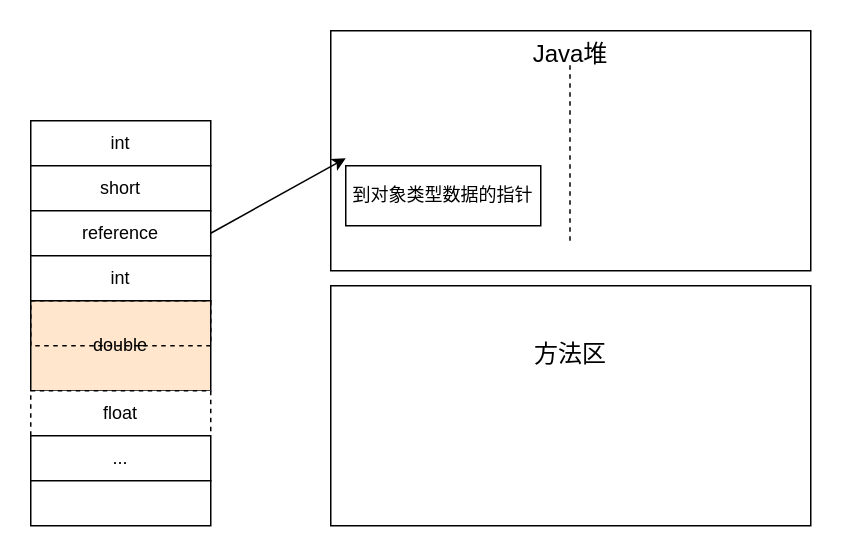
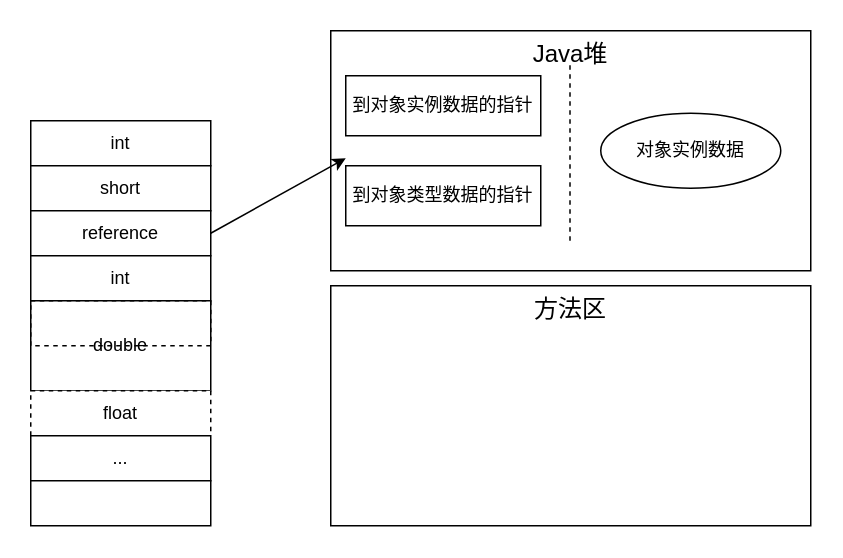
none -> (443, 106)
none -> (691, 151)
(121, 346) -> (121, 346)
(571, 353) -> (571, 308)
